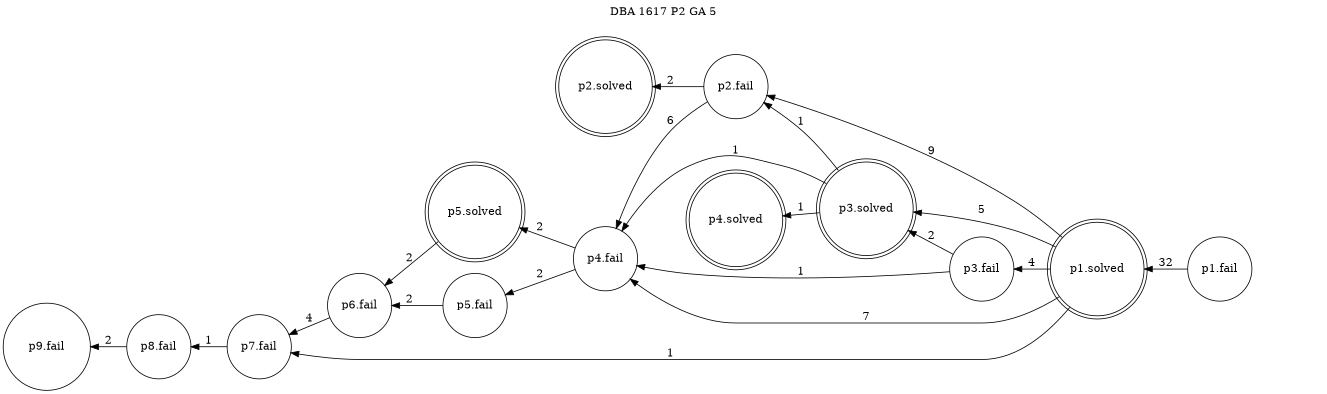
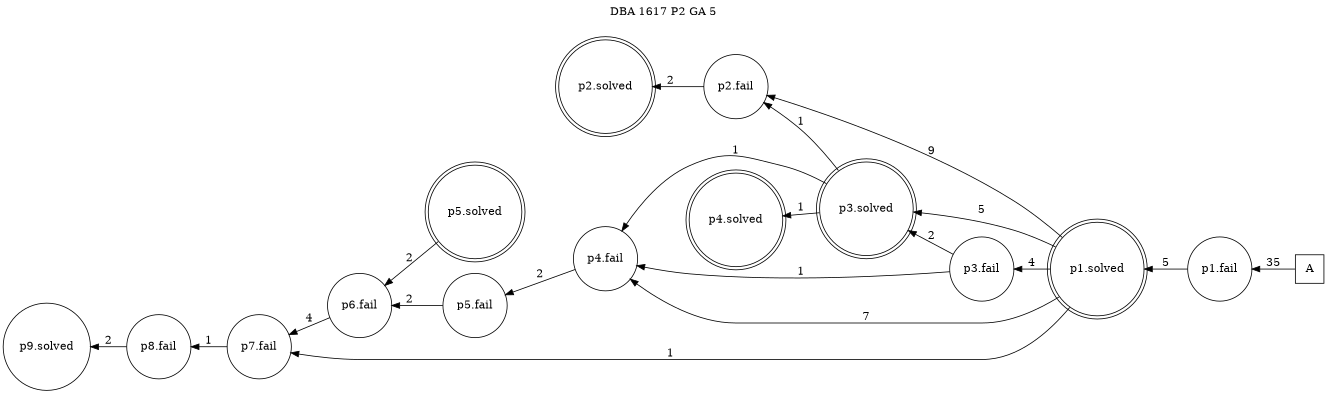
(653, 153) -> none
(551, 239) -> none
(1166, 263) -> (1166, 263)
none -> (1310, 269)
(47, 347) -> (47, 347)
